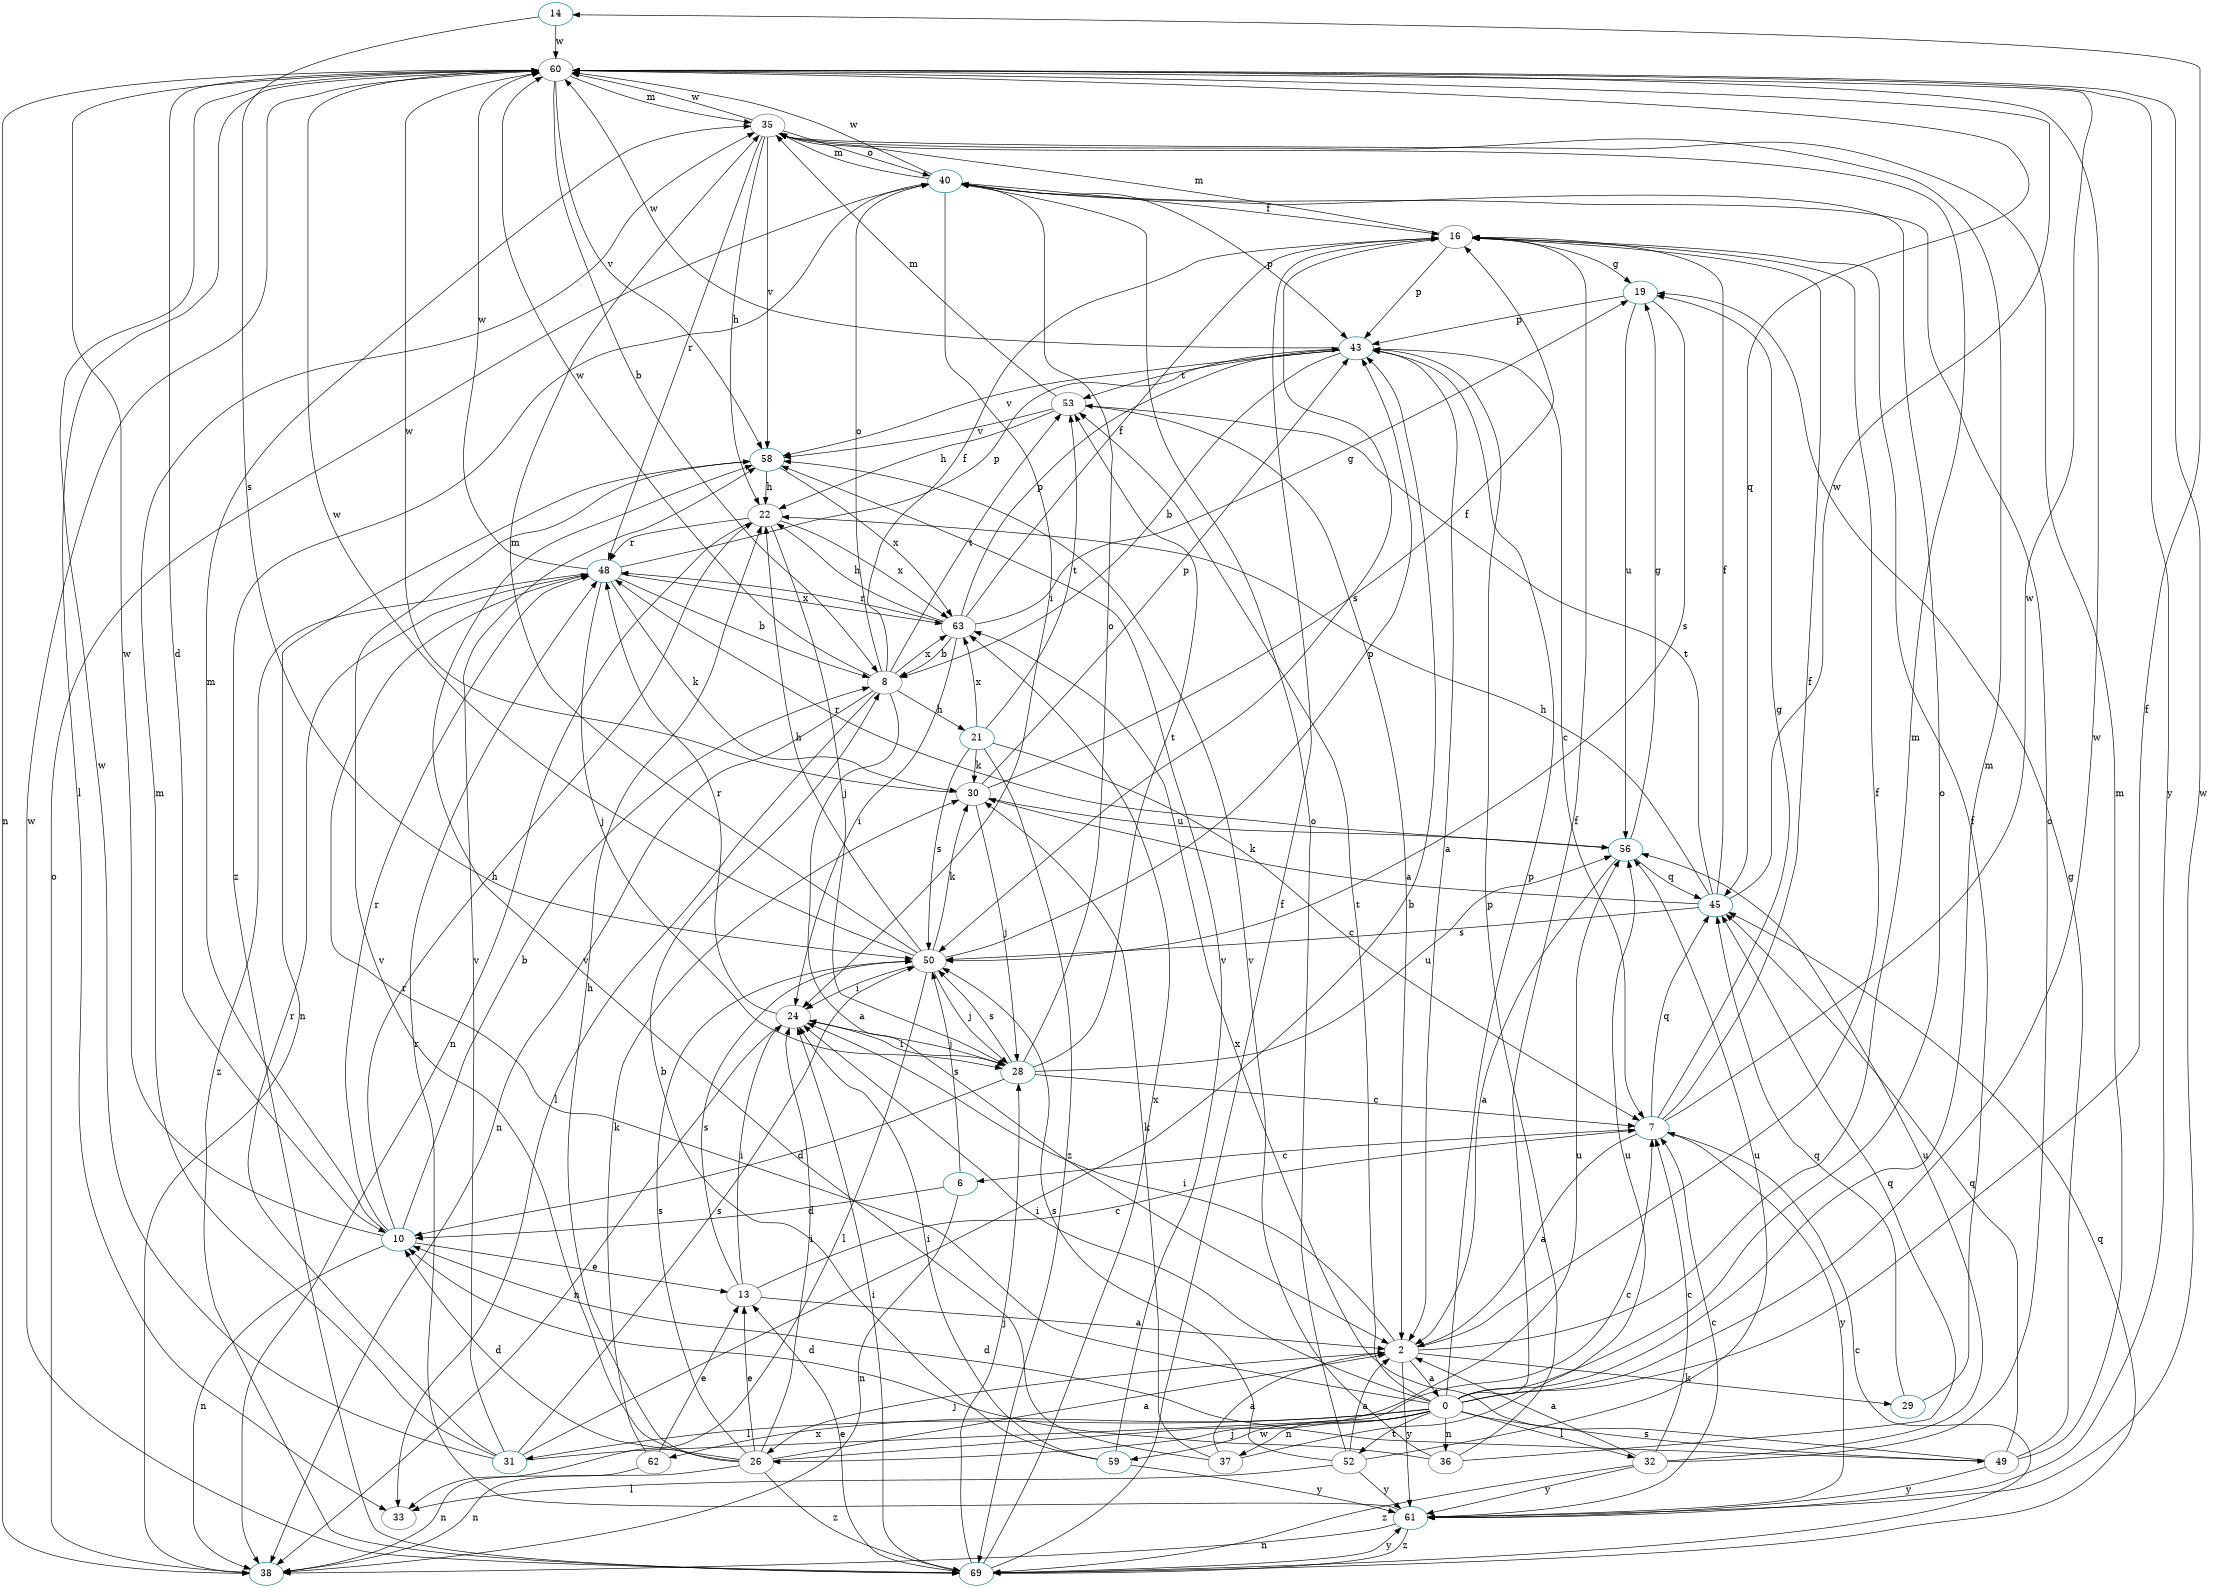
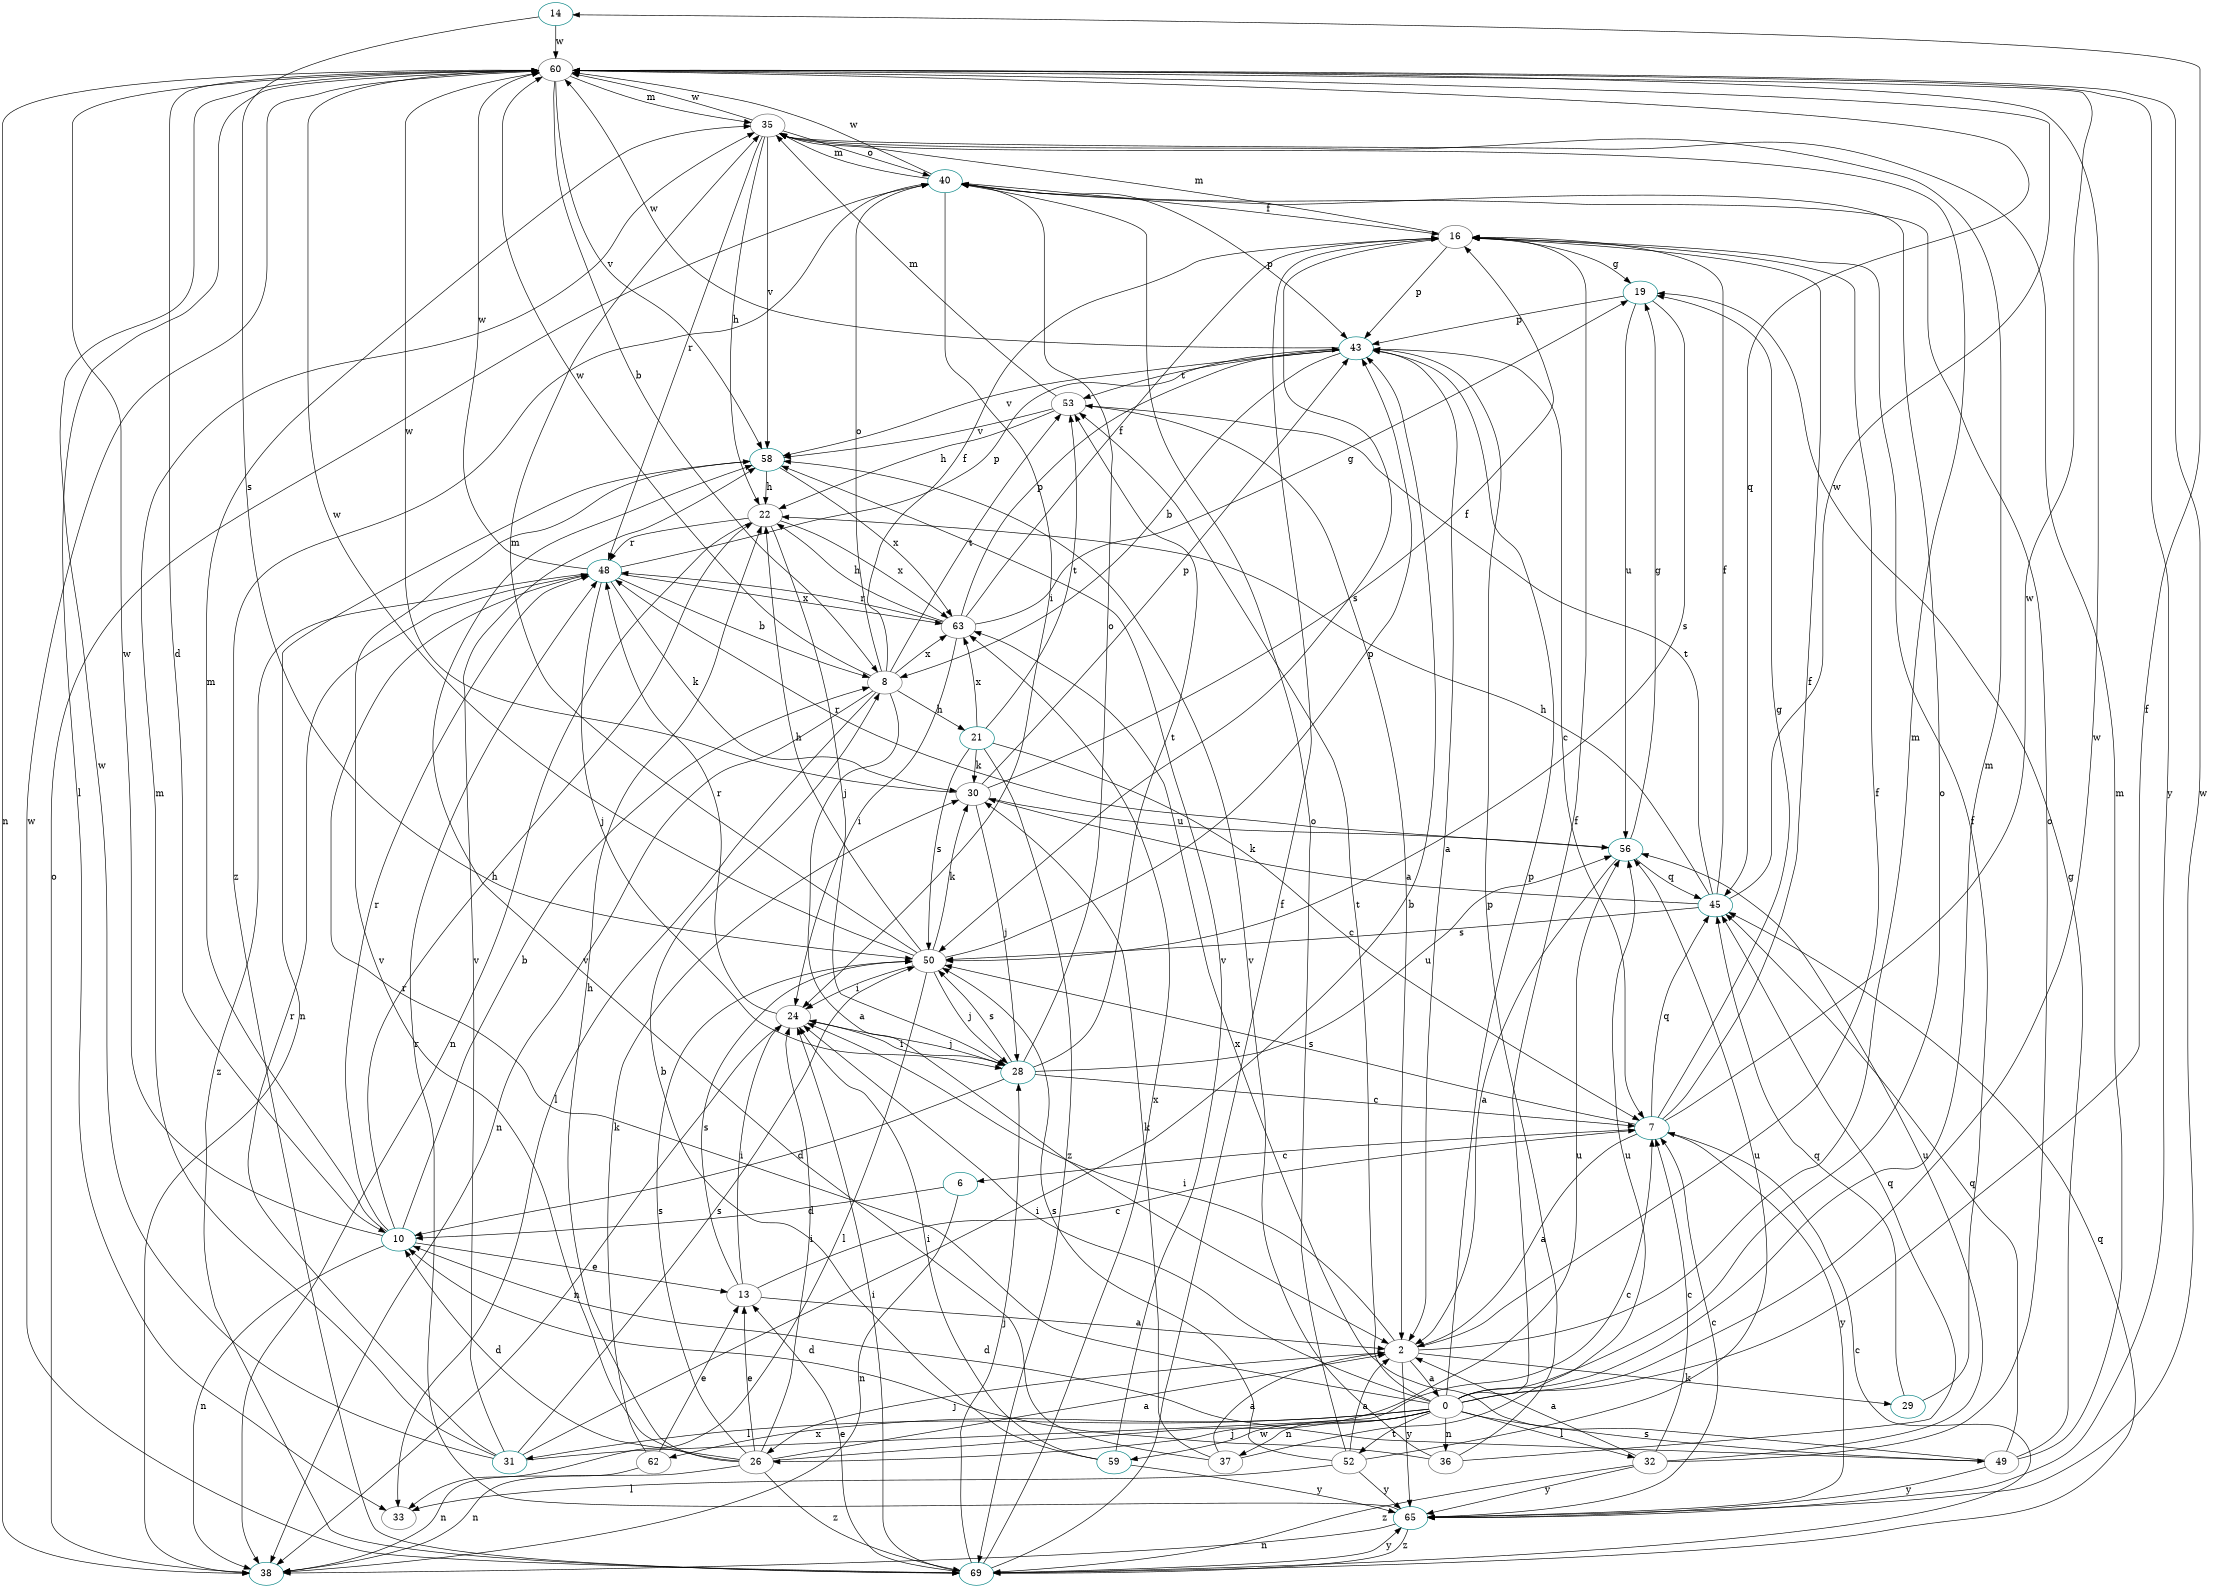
(931, 659) -> none
(952, 1070) -> (1294, 1045)
(1411, 1518) -> (1411, 1518)
